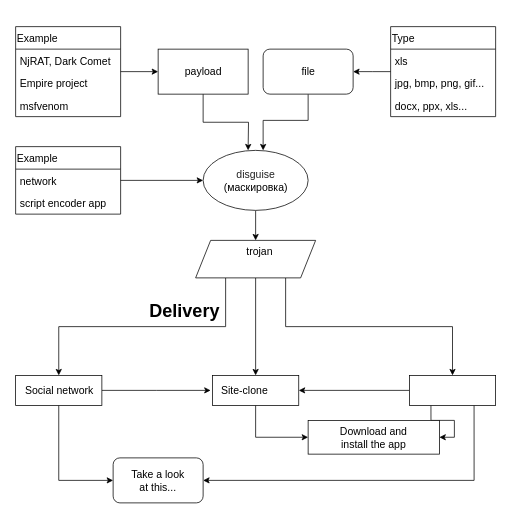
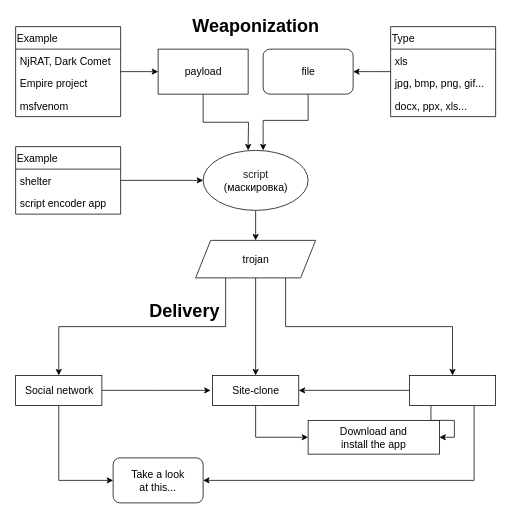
none -> (255, 27)
(256, 180) -> (256, 180)
(40, 181) -> (39, 181)
(259, 252) -> (255, 259)
(244, 390) -> (255, 390)
